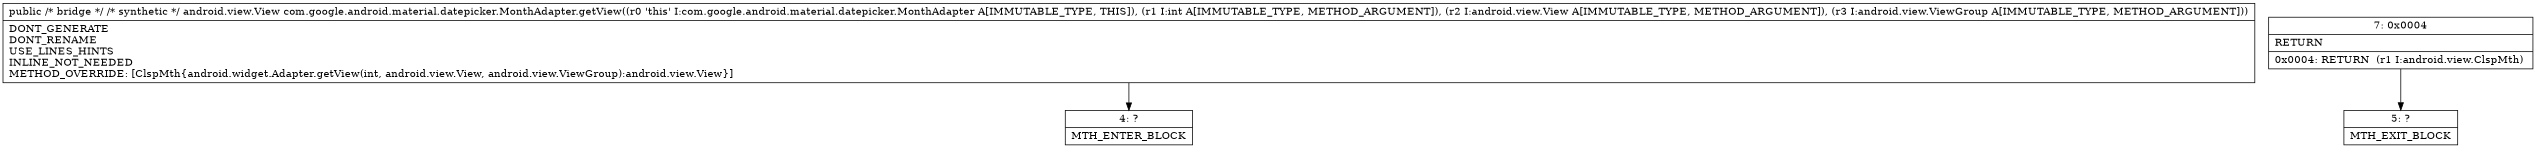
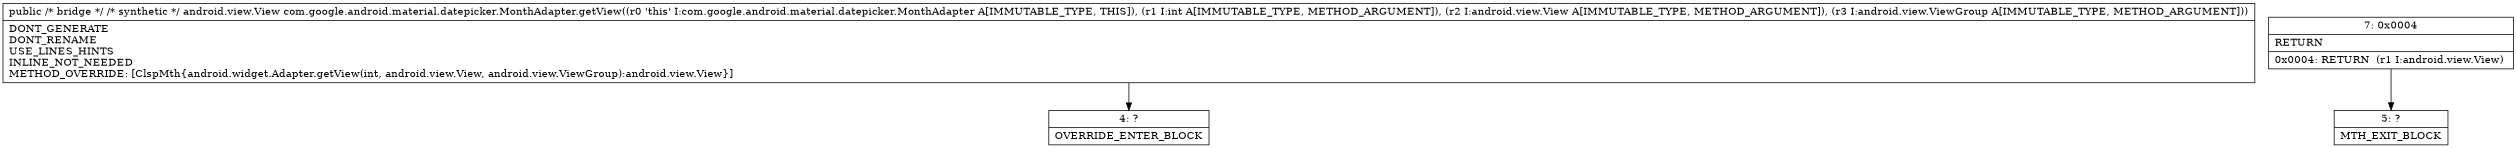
(2401, 60) -> (2391, 60)
(1129, 136) -> (1129, 136)
